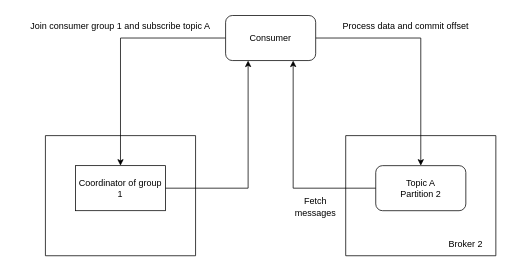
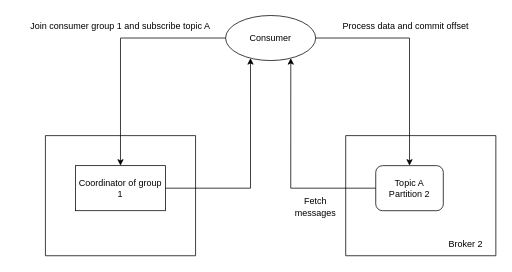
(270, 38) -> (270, 38)
(420, 188) -> (409, 188)
